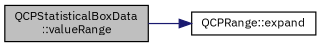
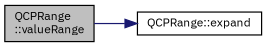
(77, 24) -> (49, 24)
